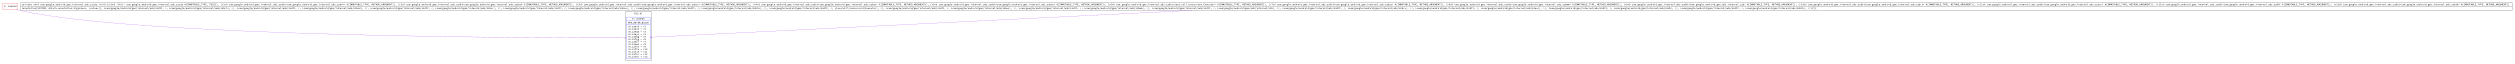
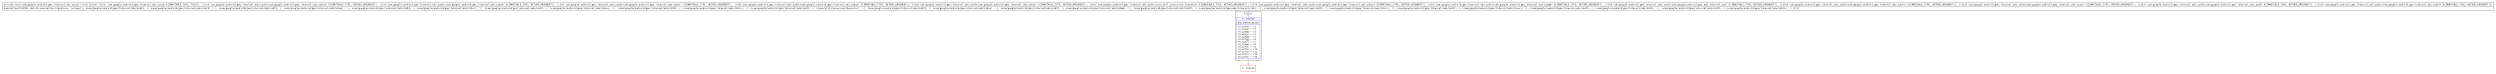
(320, 34) -> (1248, 61)
